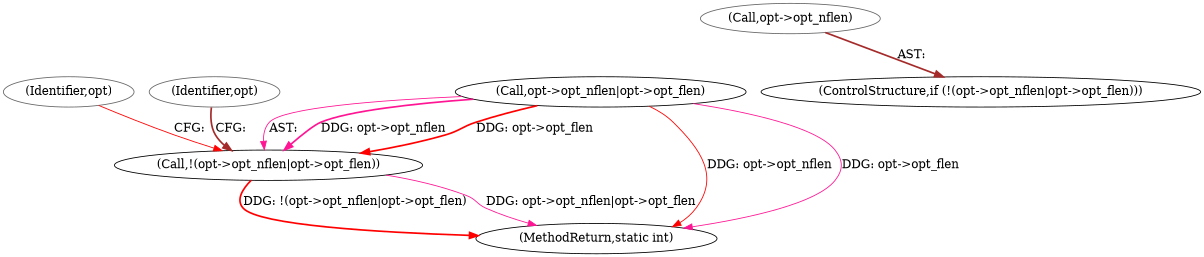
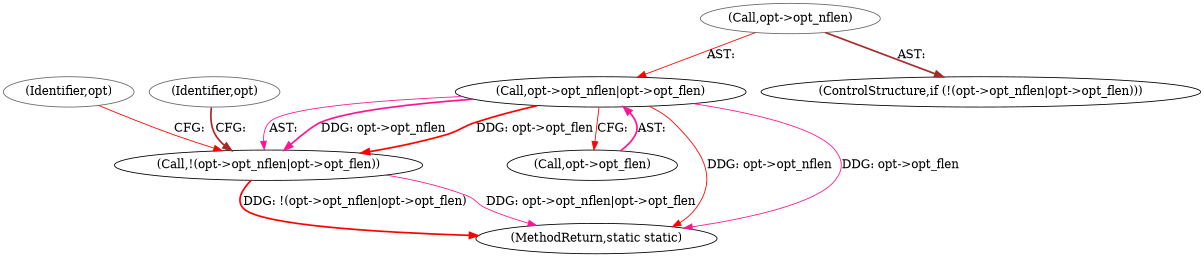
none -> (700, 53)
none -> (592, 165)
(596, 239) -> (596, 239)
